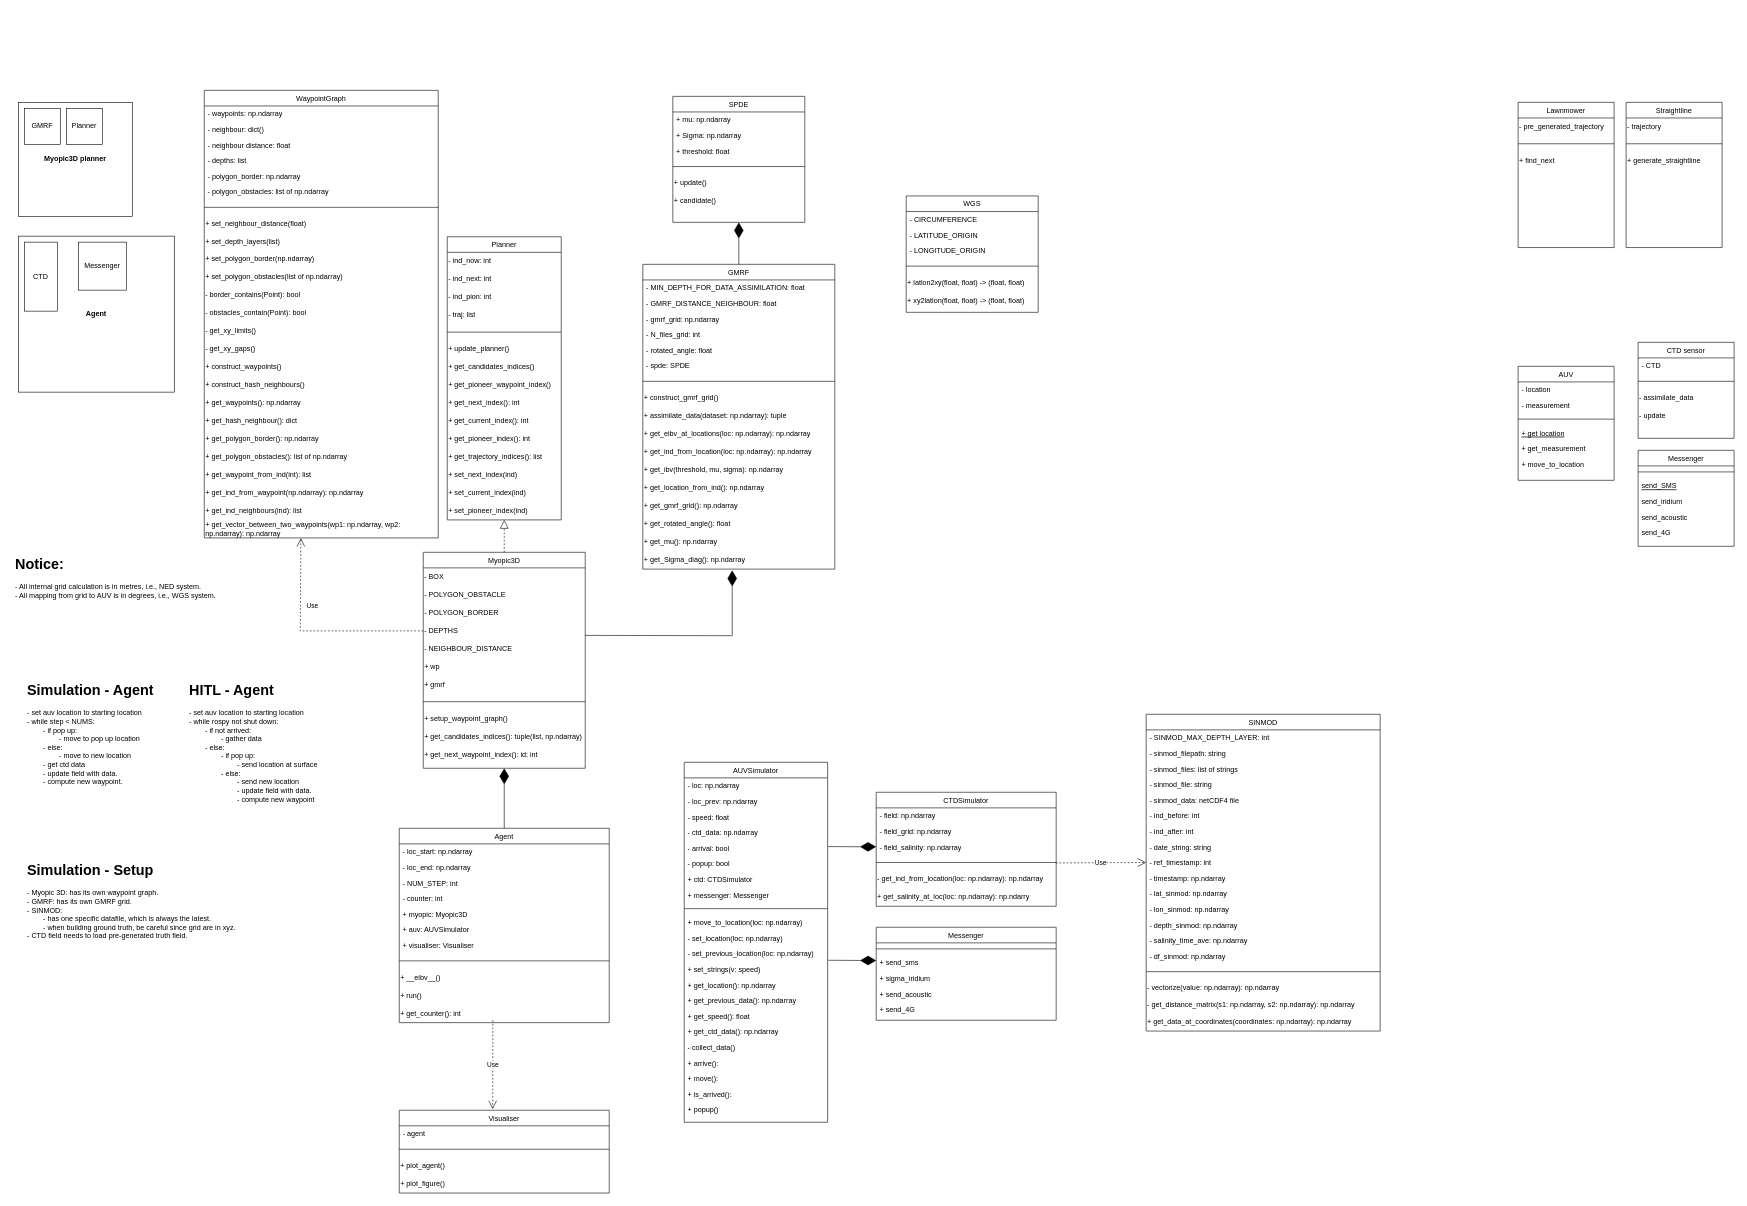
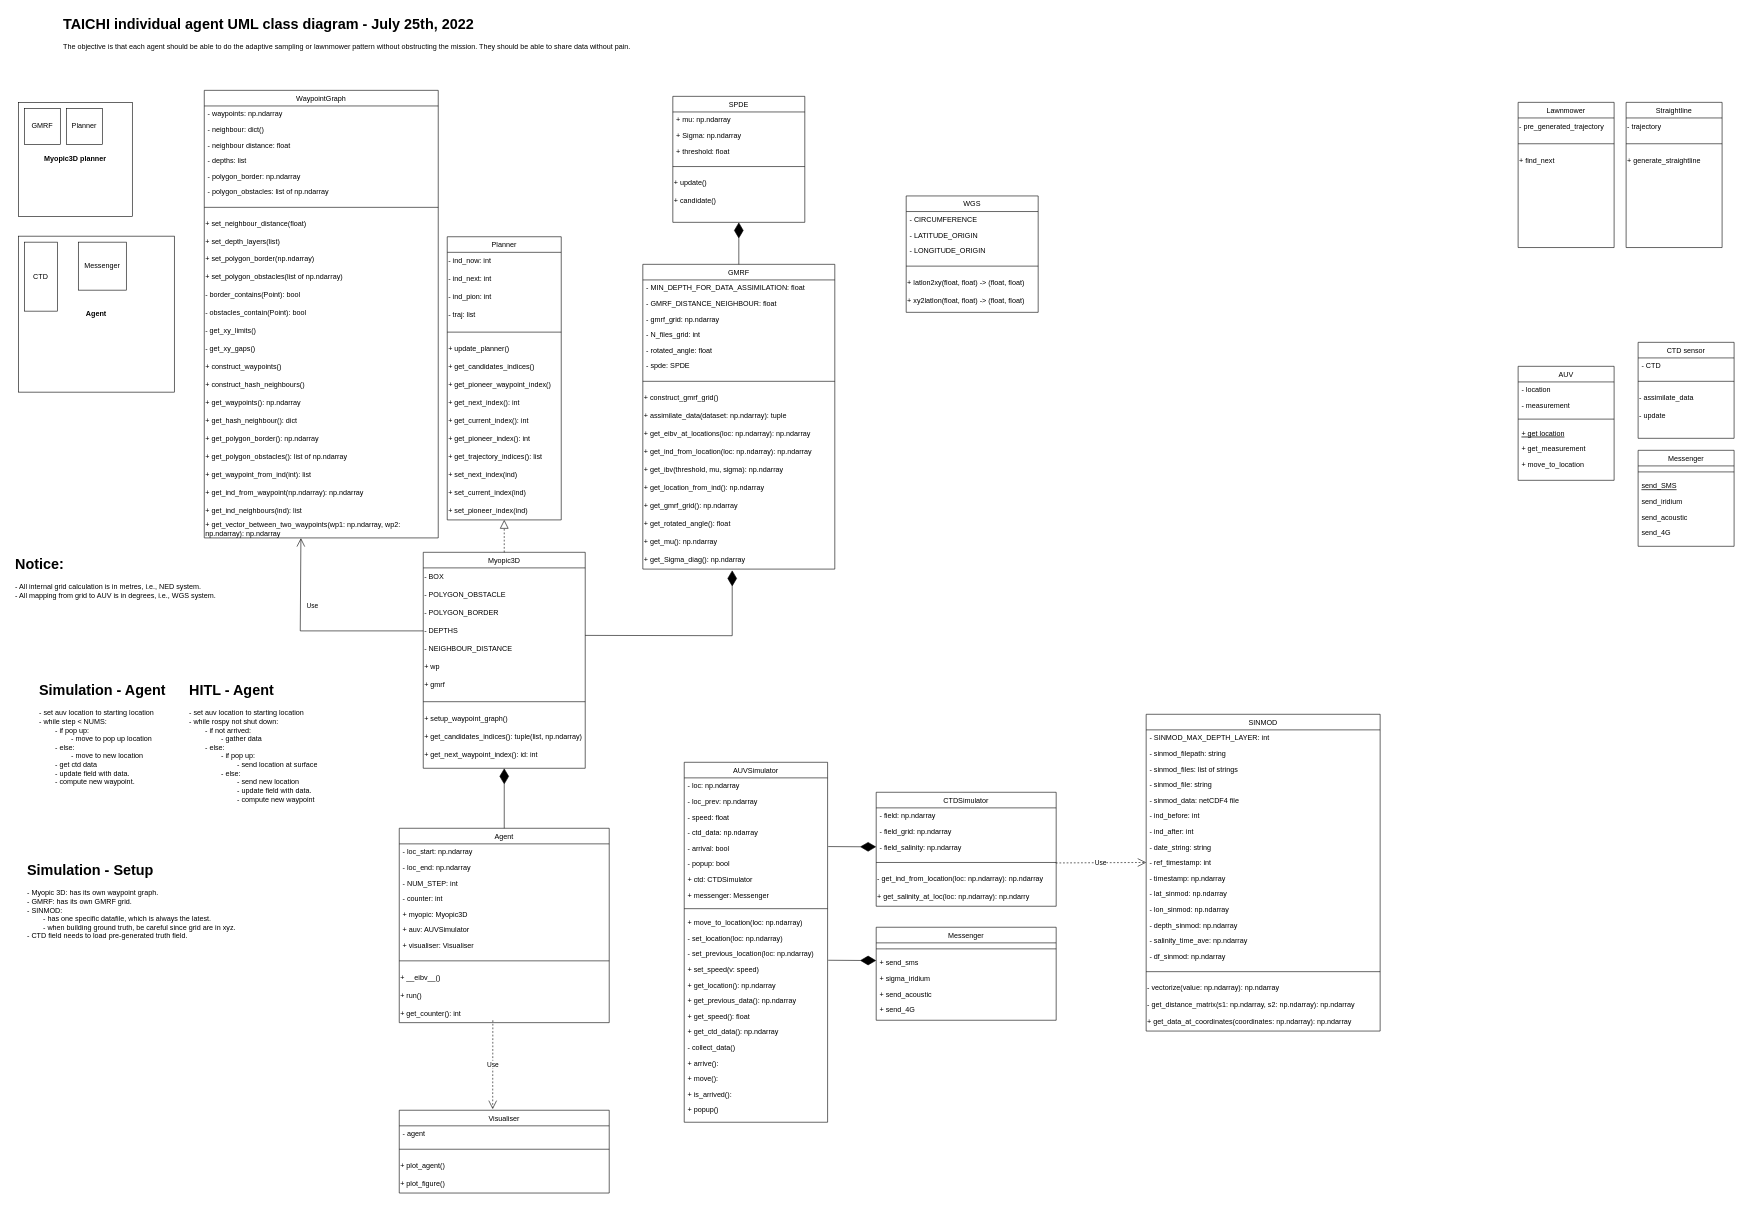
none -> (468, 48)
(316, 631) -> (316, 631)
(96, 735) -> (108, 735)
(730, 970) -> (727, 970)
